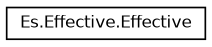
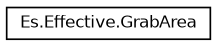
(106, 23) -> (109, 23)
